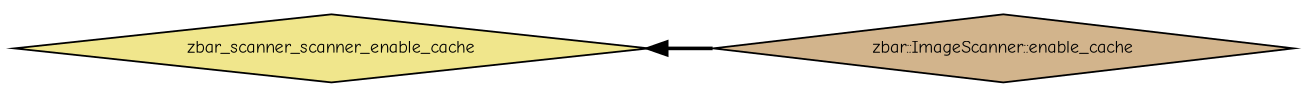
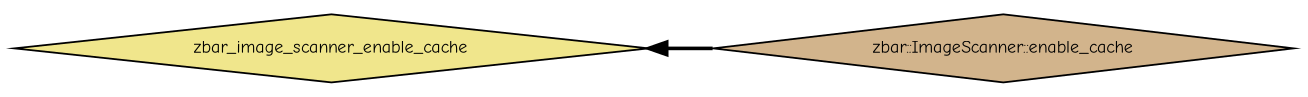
(331, 48) -> (331, 48)
